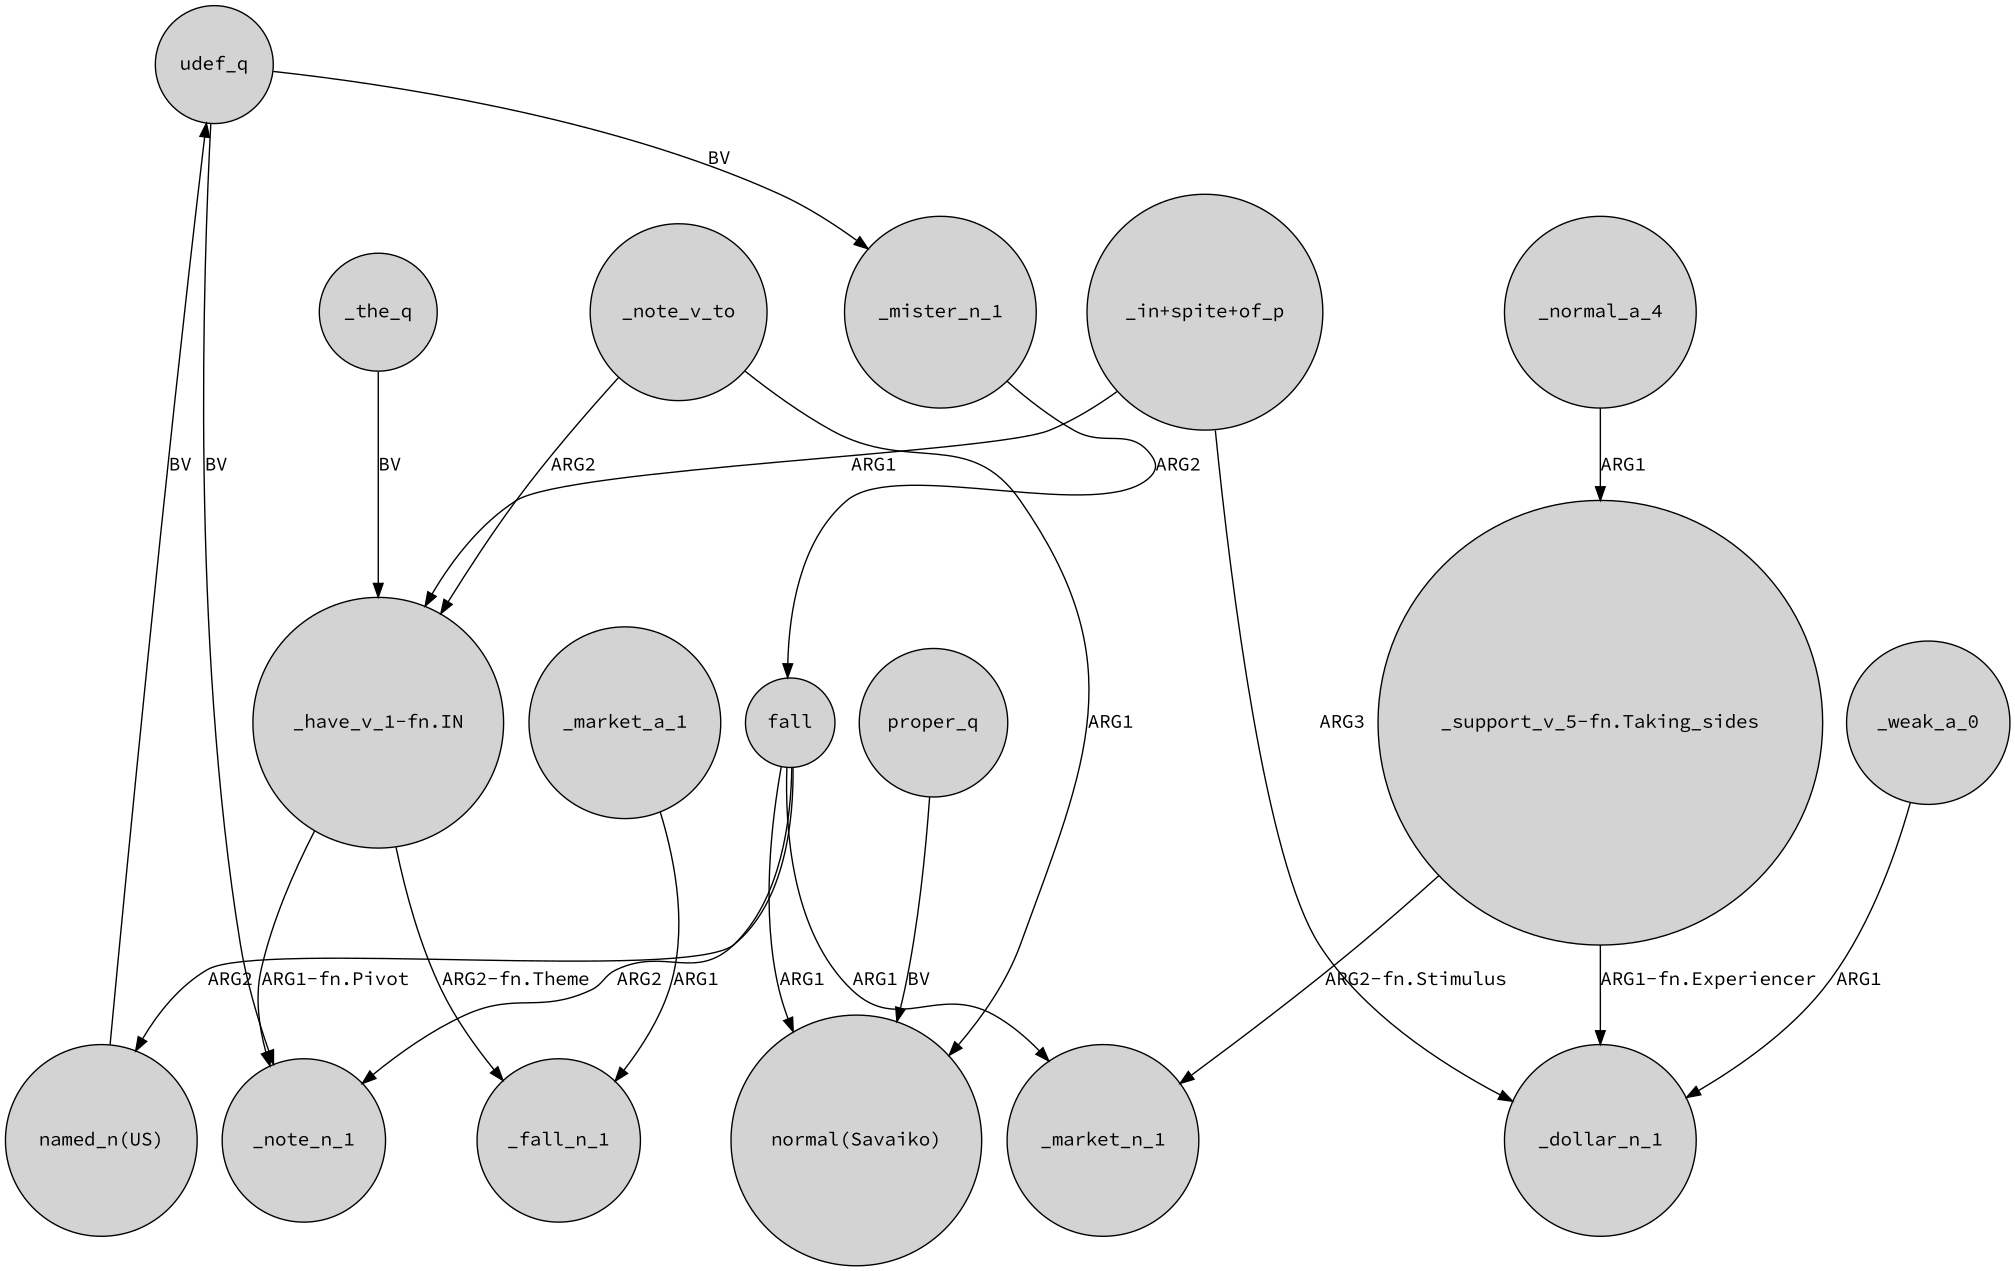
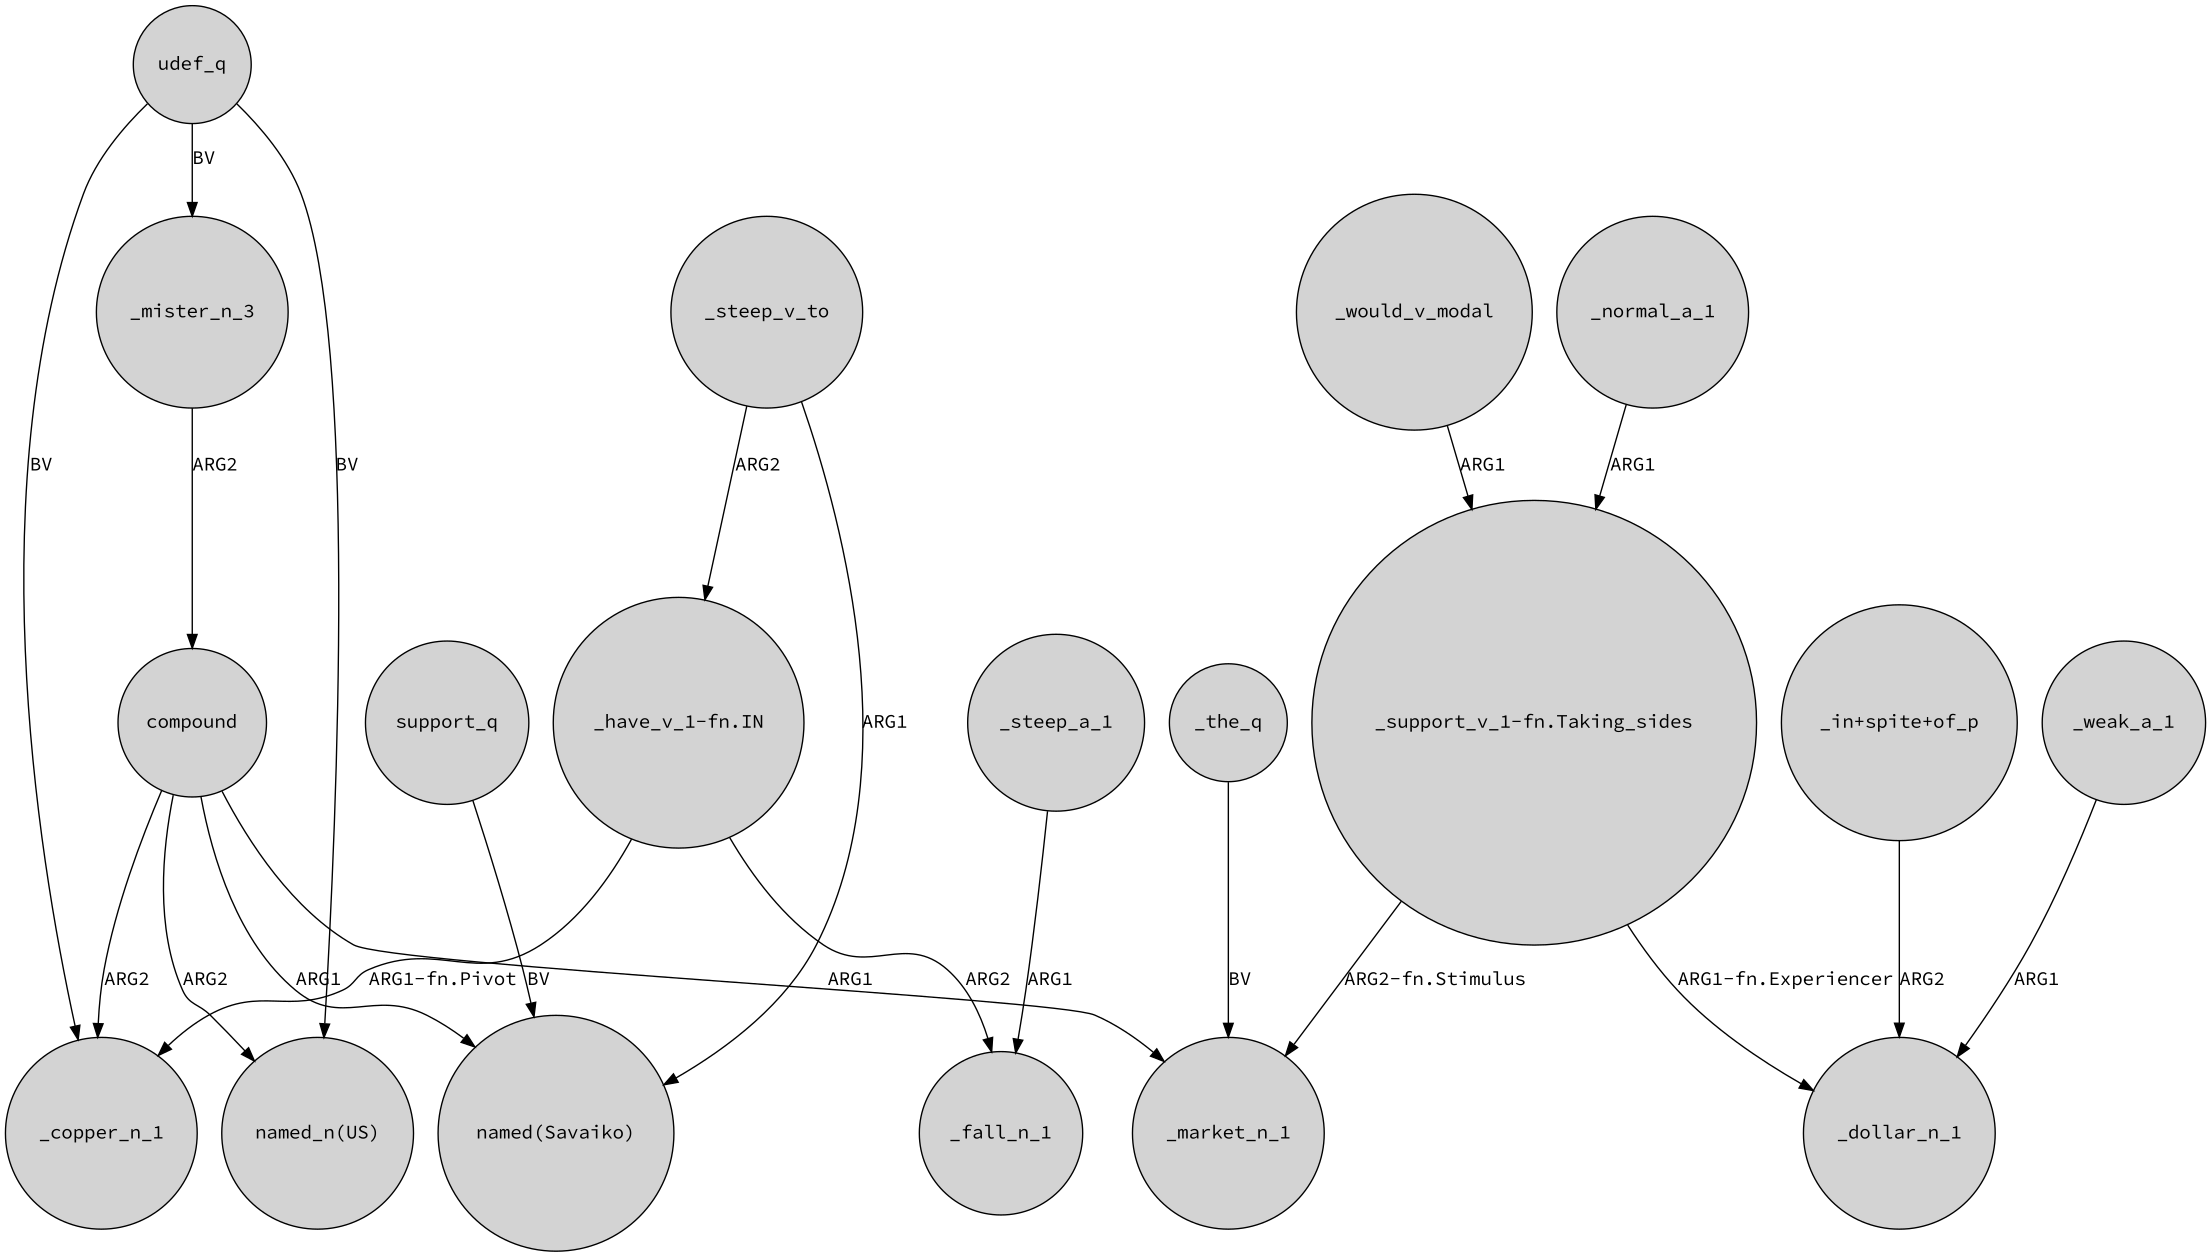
(679, 312) -> (767, 312)
(940, 312) -> (192, 312)
none -> (1414, 312)
(1600, 312) -> (1653, 312)
(758, 464) -> none
(378, 477) -> (1228, 903)
(155, 591) -> (338, 551)
(625, 723) -> (1056, 723)
(790, 723) -> (192, 723)
(933, 723) -> (447, 723)
(1343, 723) -> (1923, 980)
(1600, 723) -> (1534, 723)
(1928, 723) -> (2124, 723)
(516, 980) -> (989, 980)
(304, 1140) -> (101, 1133)
(856, 1140) -> (556, 1133)
